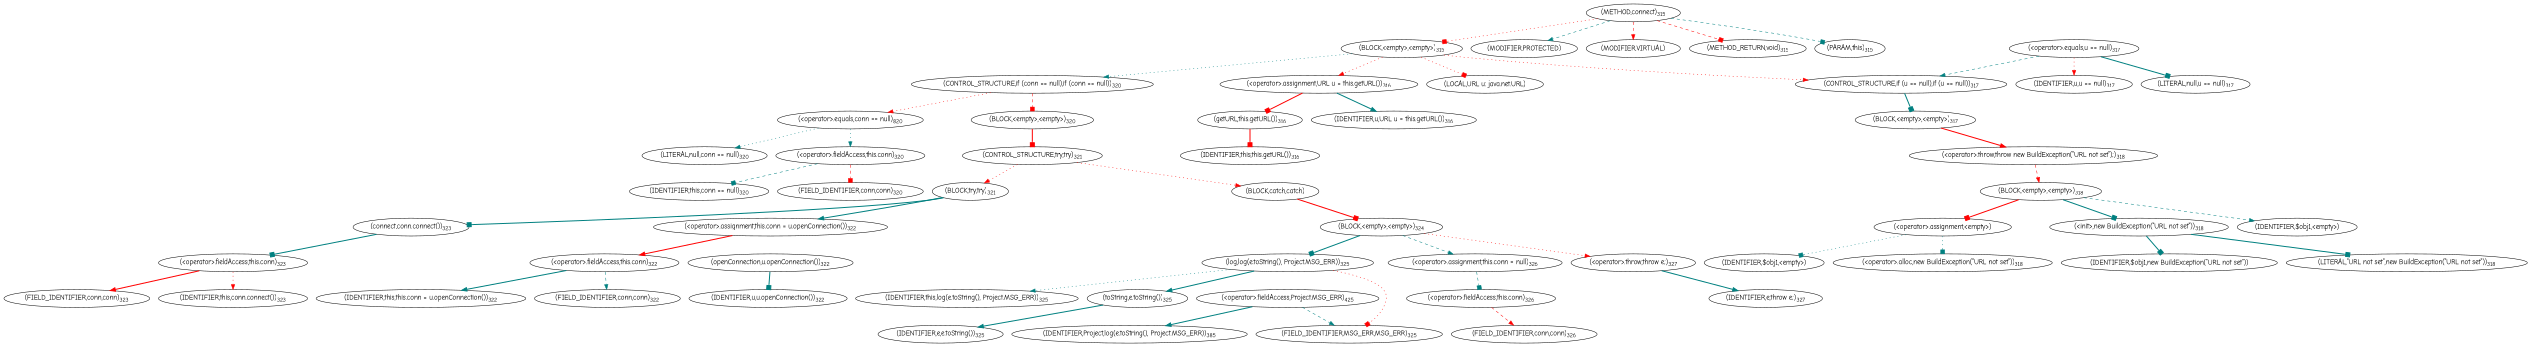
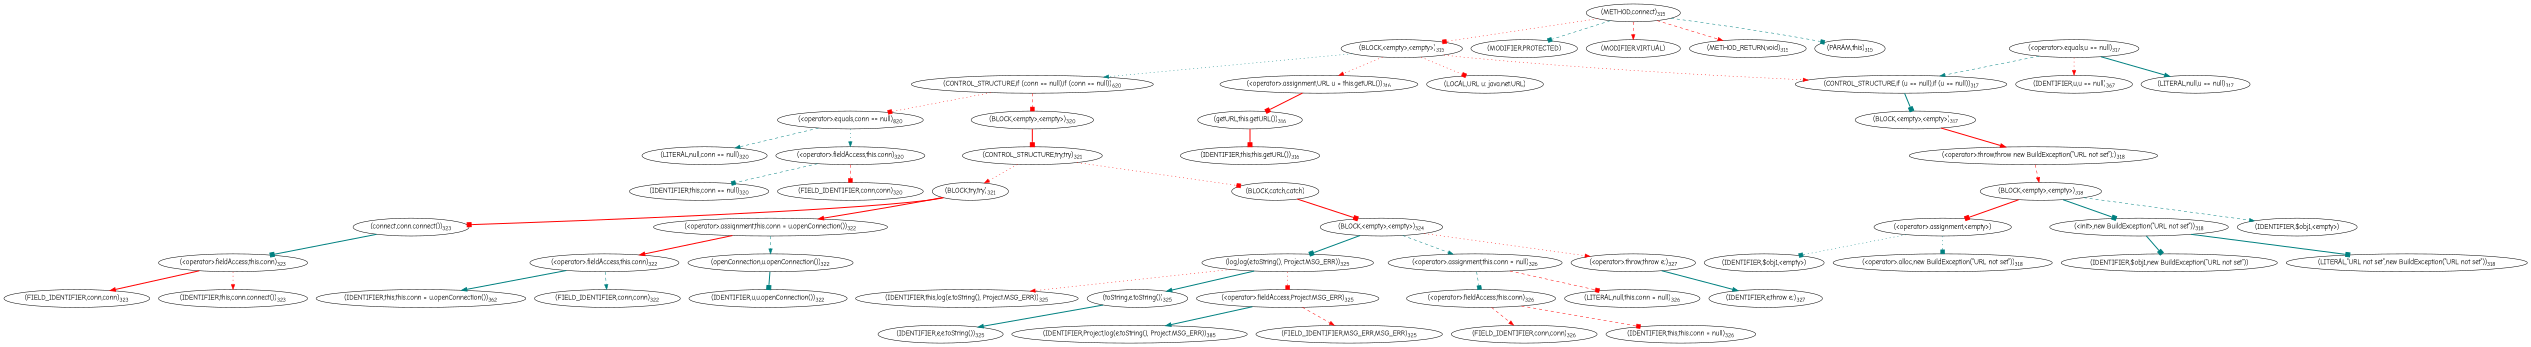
(1582, 30) -> (1582, 30)
(1687, 30) -> (1687, 30)
(2133, 66) -> (2133, 66)
(1117, 84) -> (1117, 84)
(2111, 84) -> (2111, 84)
(942, 102) -> (942, 102)
(1394, 120) -> none
(779, 137) -> (779, 137)
(1156, 174) -> (1156, 174)
(883, 208) -> (883, 208)
(708, 215) -> (708, 215)
none -> (771, 243)
(1133, 280) -> (1133, 280)
(1378, 285) -> (1288, 278)
(493, 298) -> (493, 298)
(1349, 298) -> (1349, 298)
none -> (1632, 298)
(1316, 315) -> (1316, 315)
none -> (1681, 334)
